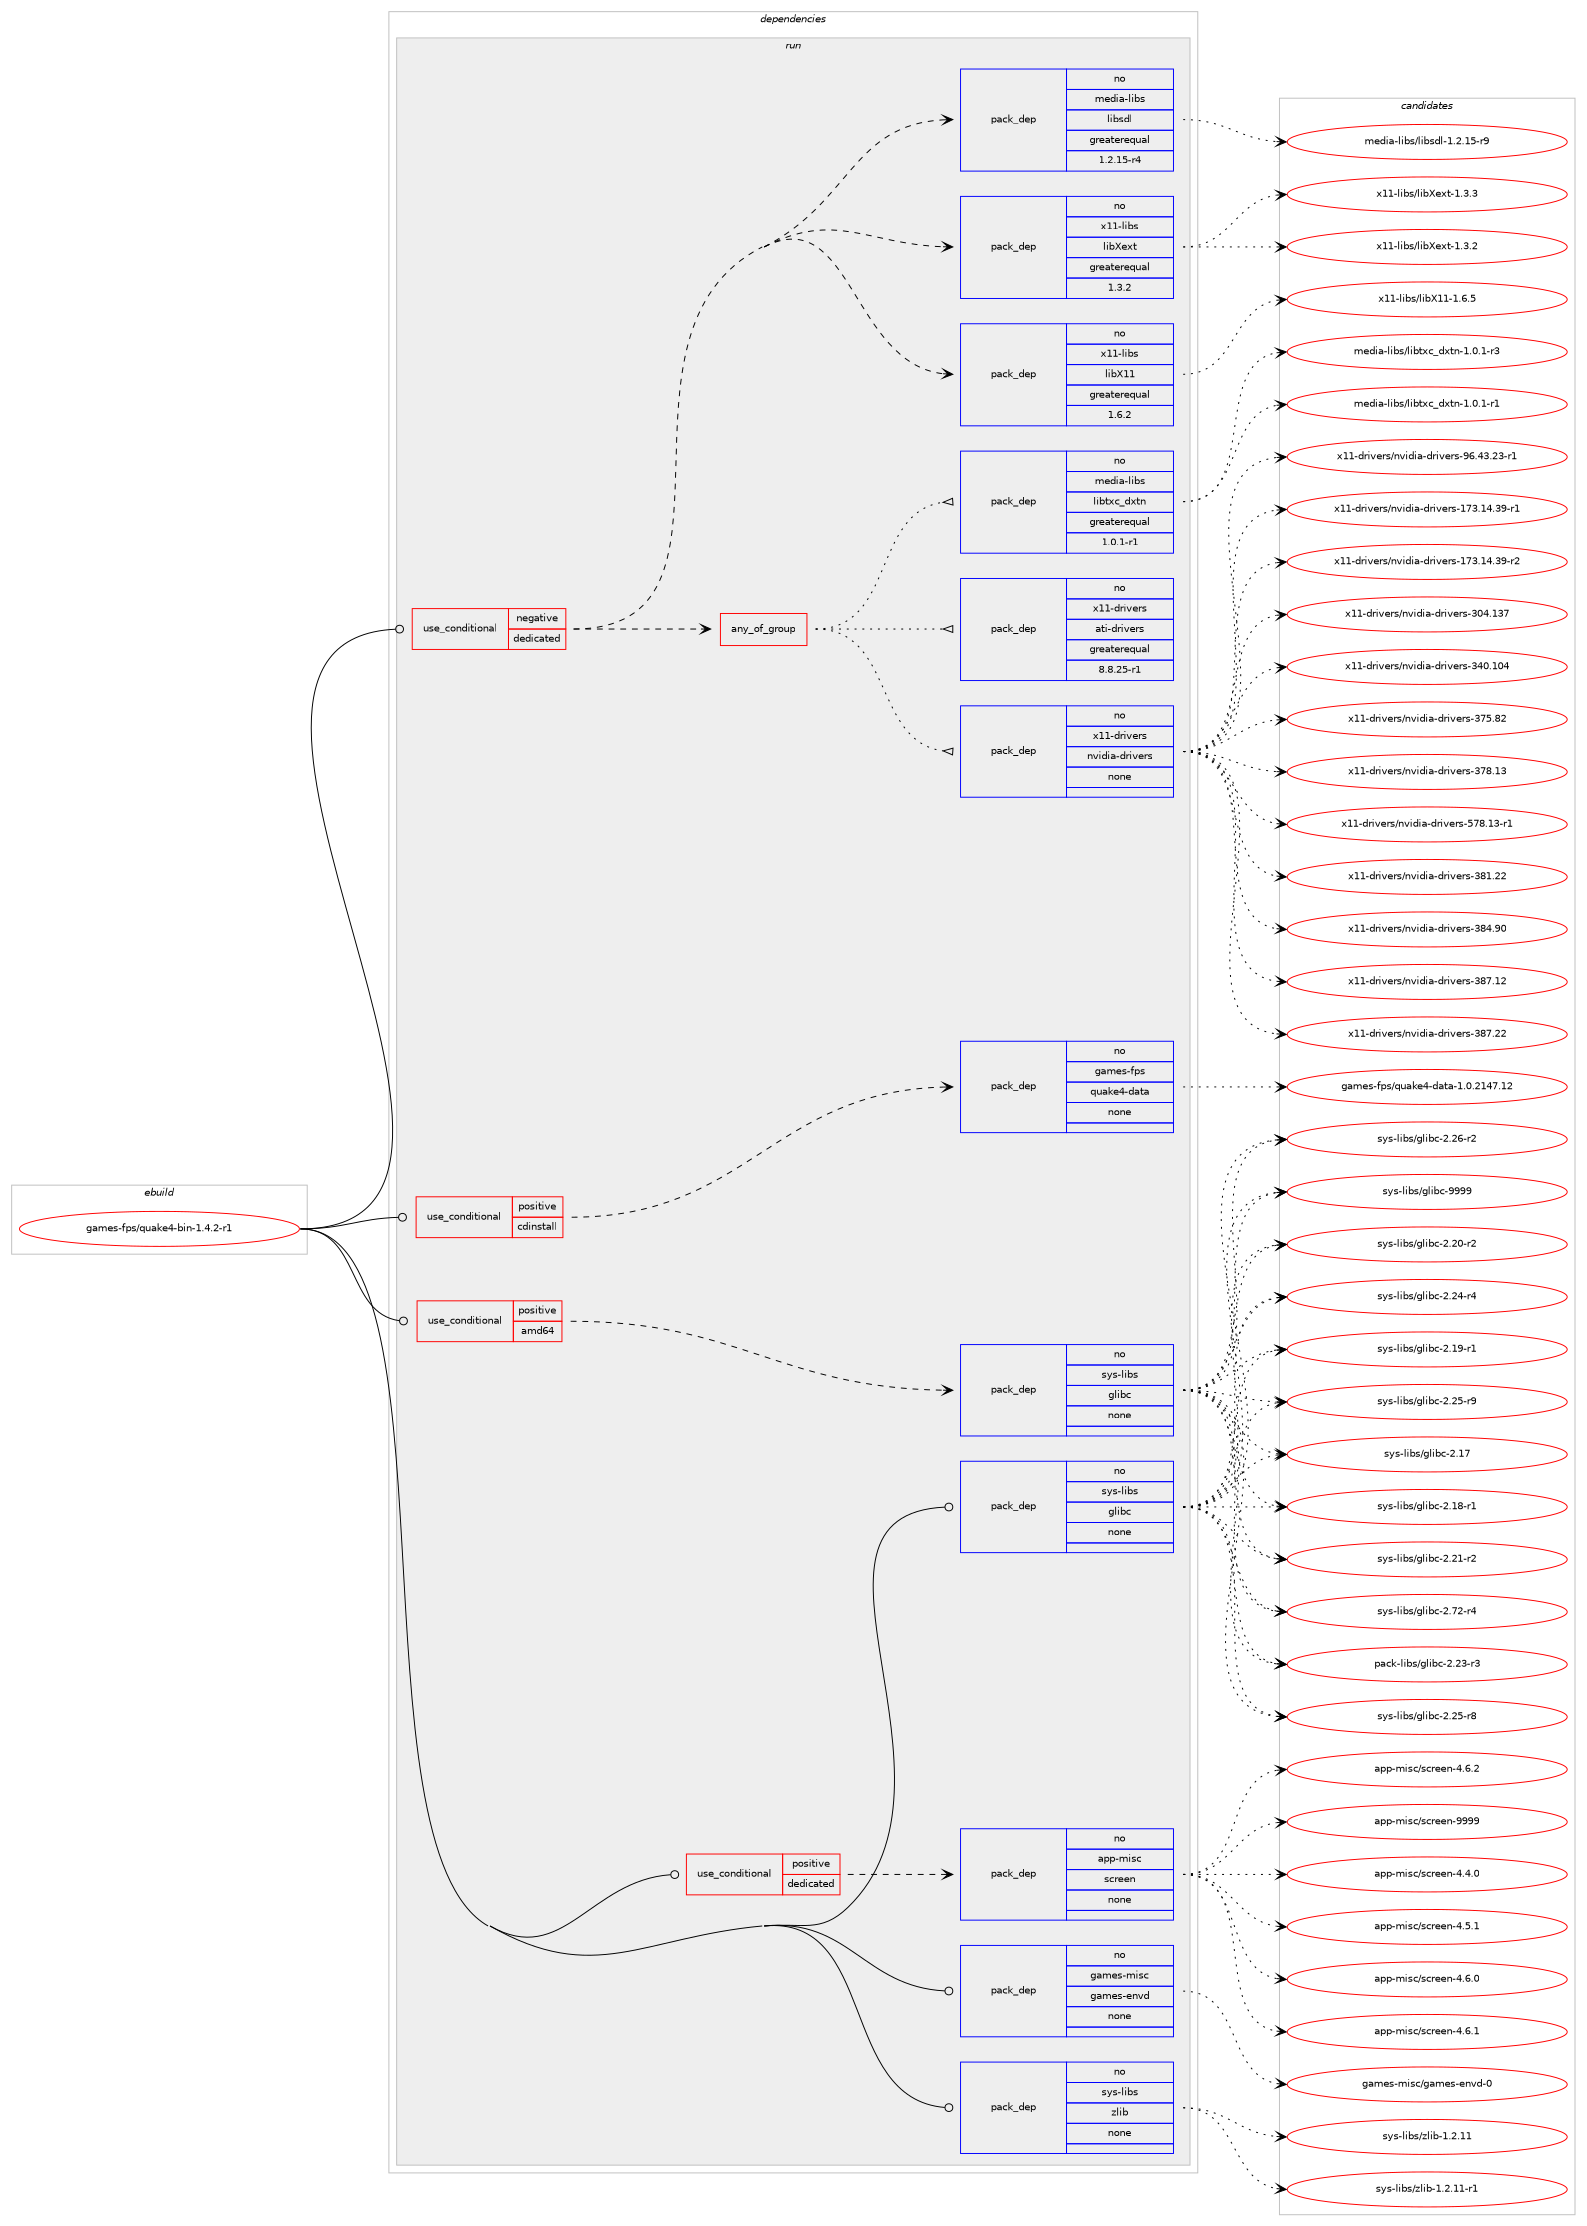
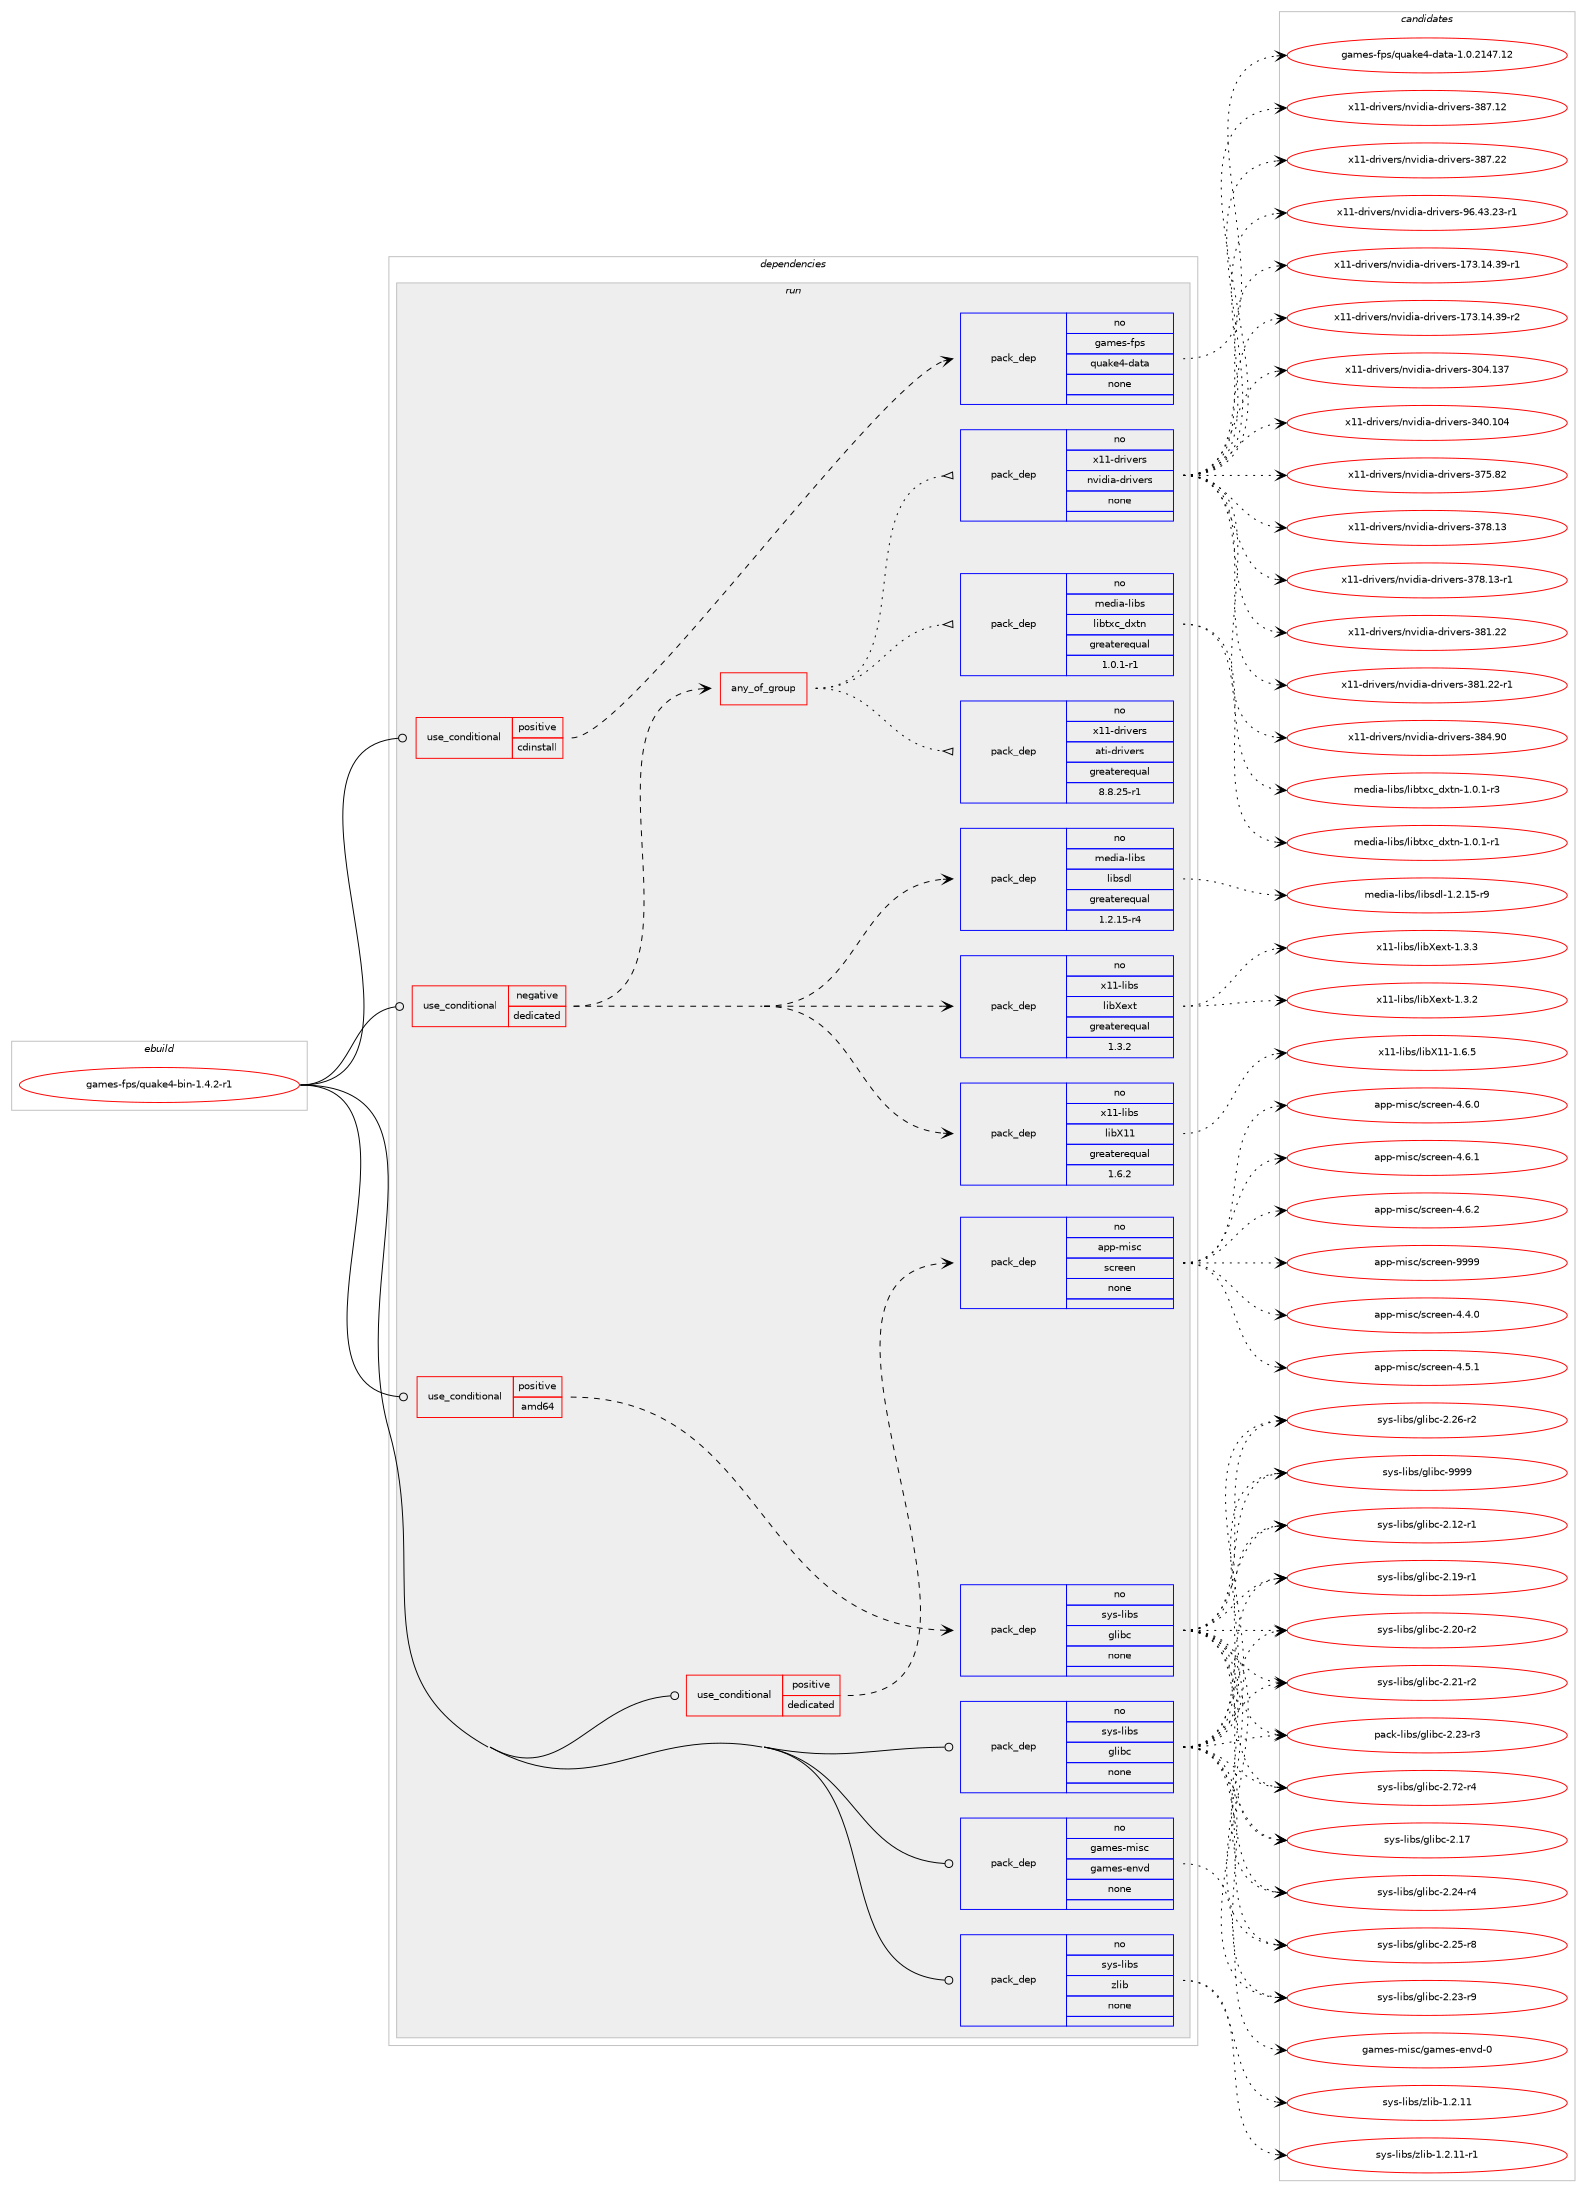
none -> (1427, 685)
(1427, 824) -> (1427, 580)
(1427, 1402) -> (1427, 1998)
(1427, 1507) -> (1427, 1525)
